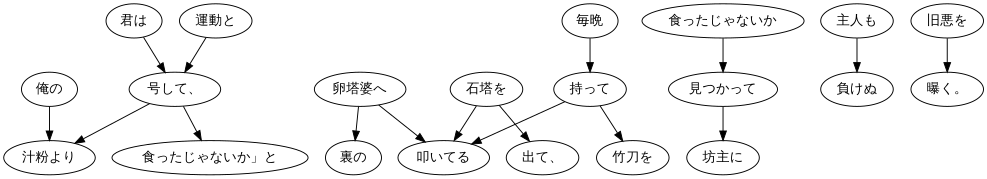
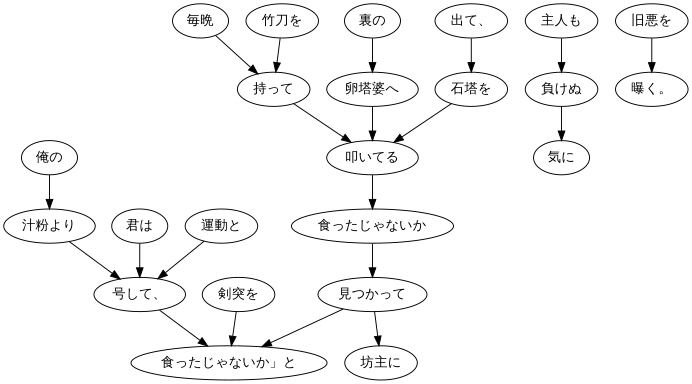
(357, 119) -> (372, 50)
(609, 119) -> (279, 50)
(511, 120) -> (471, 50)
(116, 121) -> (91, 258)
none -> (562, 158)
none -> (372, 187)
none -> (239, 294)
none -> (307, 326)
